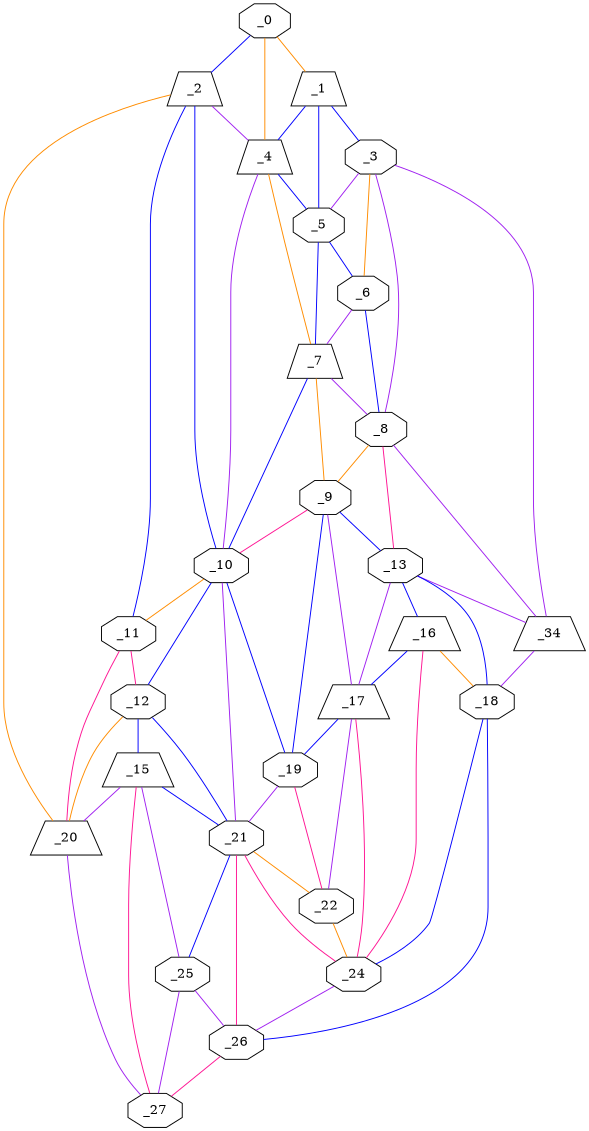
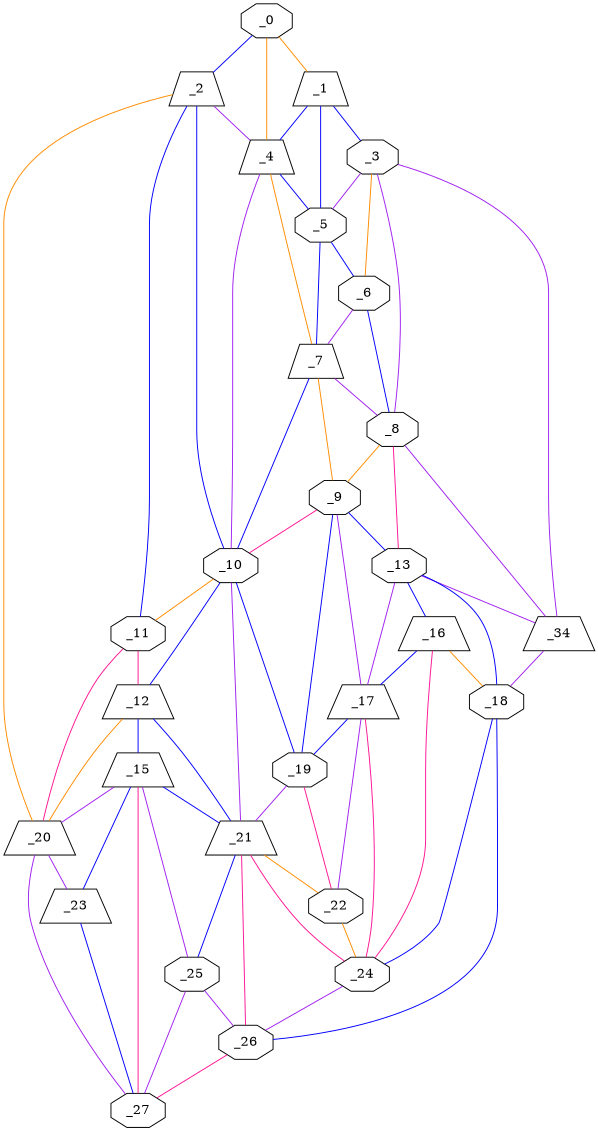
(138, 702) -> (138, 702)
(236, 838) -> (241, 838)
none -> (76, 906)
